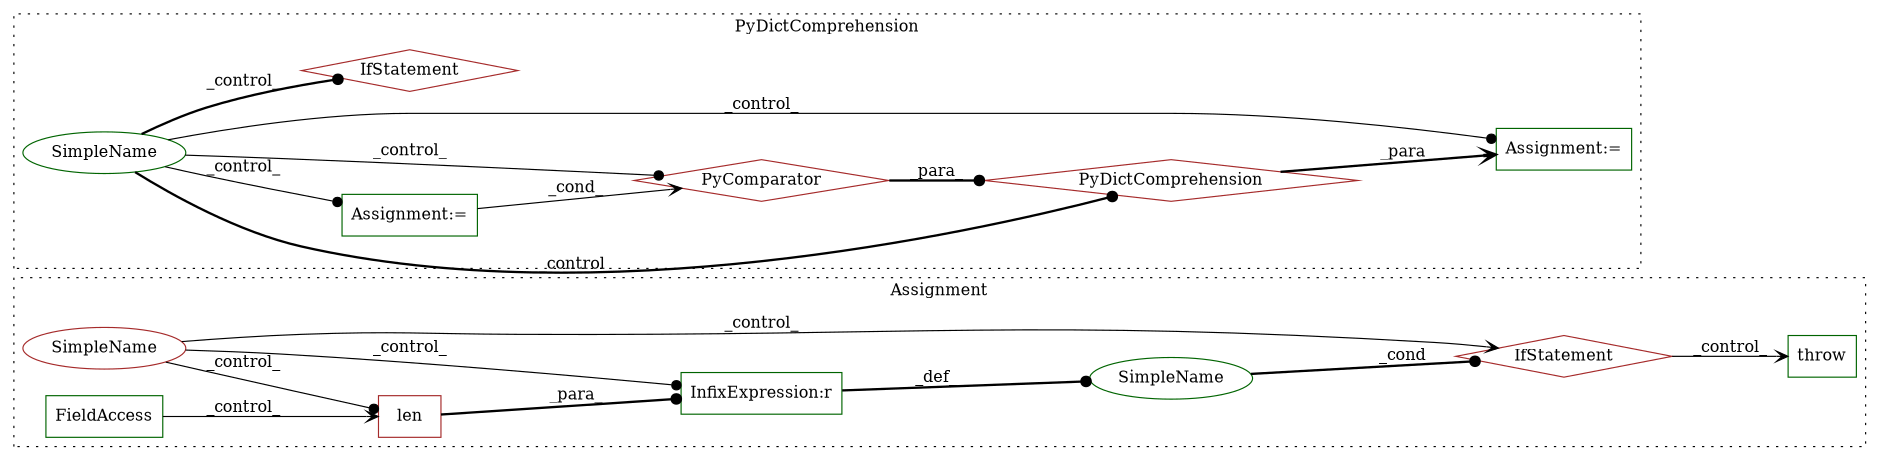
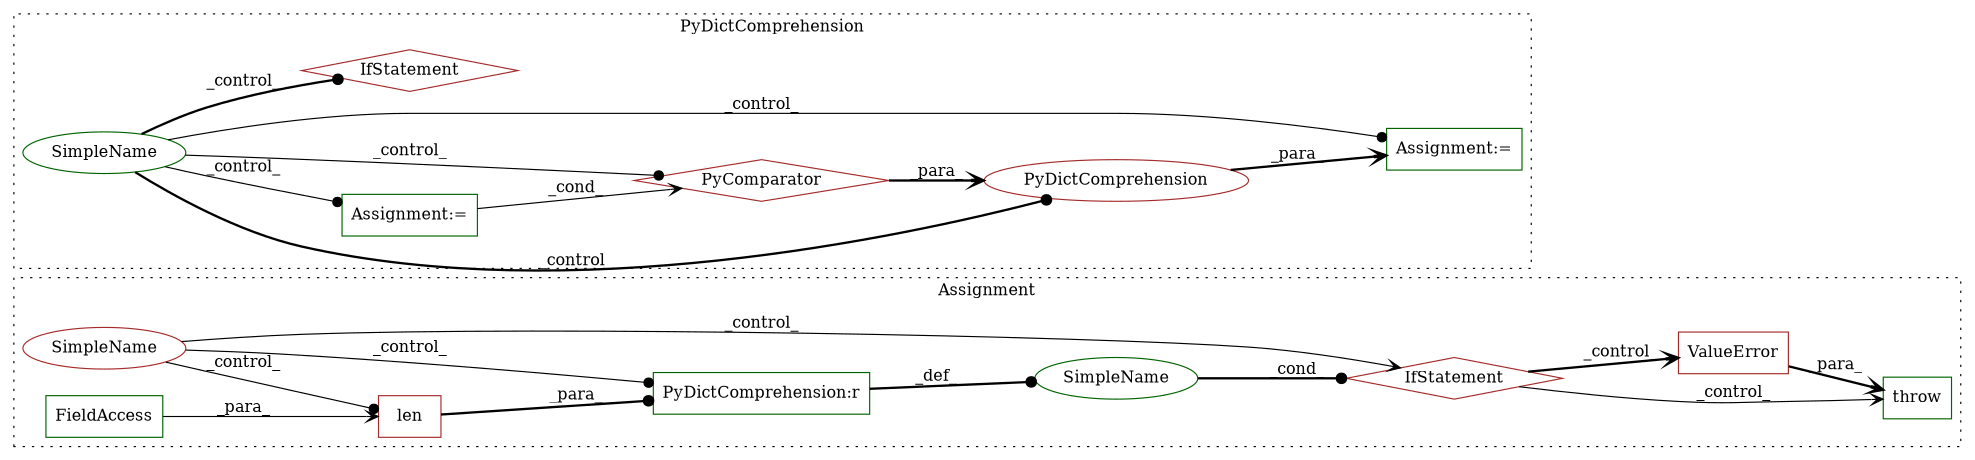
(932, 180) -> (931, 180)
(1171, 180) -> (1116, 180)
none -> (1733, 353)
(761, 393) -> (761, 393)
(243, 408) -> (243, 408)
